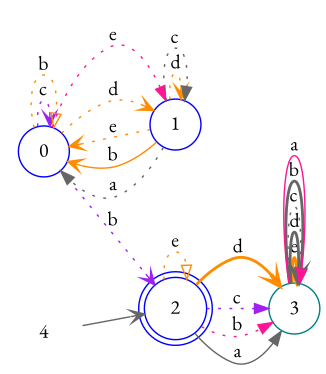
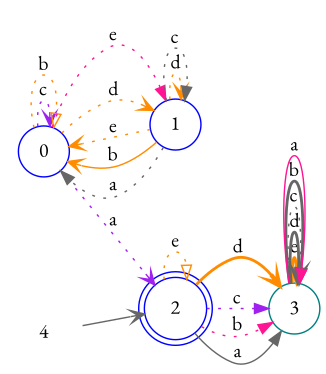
(113, 220) -> (113, 220)
